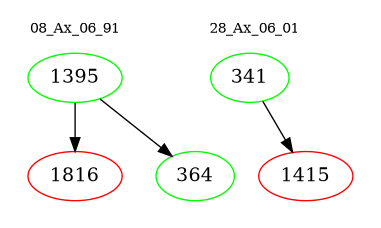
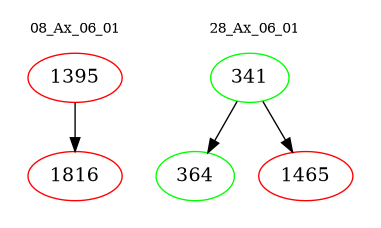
(75, 29) -> (75, 29)
(75, 78) -> (75, 78)
(124, 118) -> (226, 121)
(306, 176) -> (306, 176)
